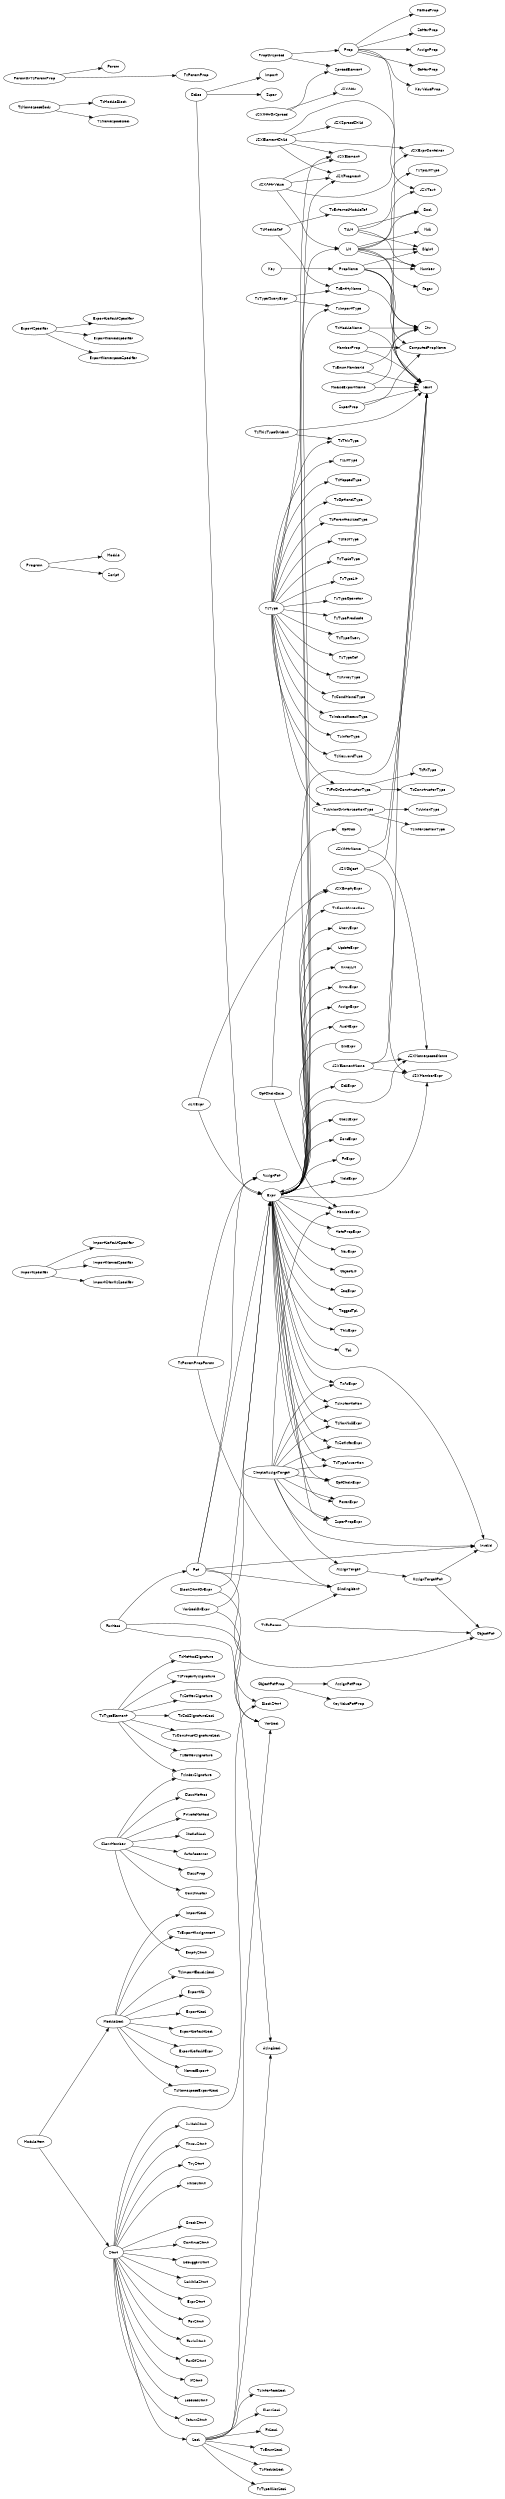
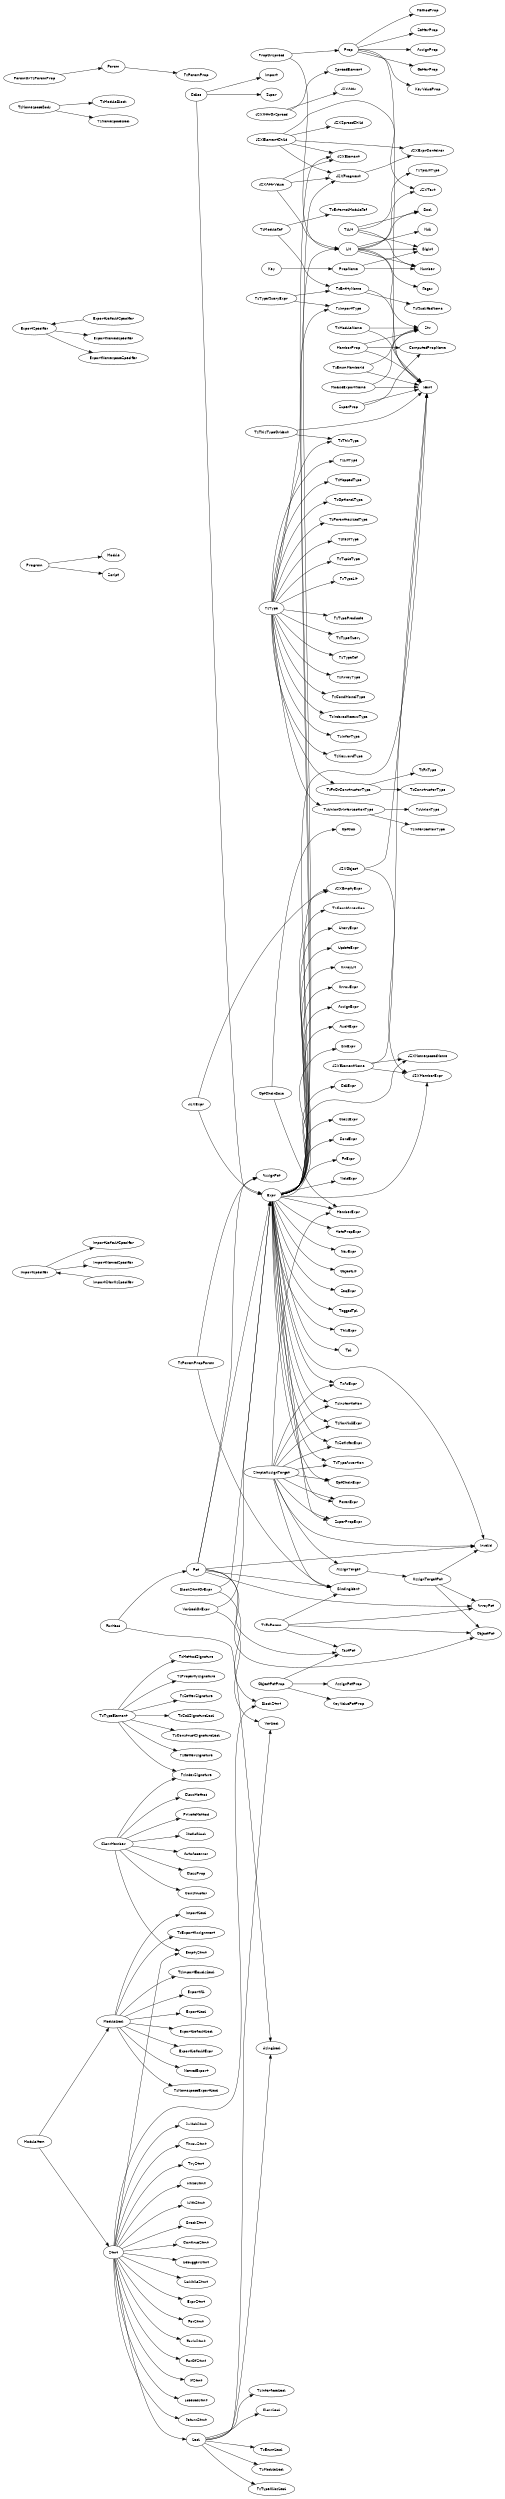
(308, 62) -> (305, 159)
(119, 77) -> (149, 70)
(355, 196) -> (387, 166)
(392, 296) -> (389, 338)
none -> (428, 308)
(391, 316) -> none
(394, 321) -> none
(73, 326) -> (69, 322)
(349, 598) -> none
(349, 849) -> none
(303, 1109) -> (301, 1109)
(66, 1279) -> (76, 1275)
none -> (292, 1539)
none -> (486, 1606)
(227, 1632) -> none
none -> (349, 1650)
none -> (139, 2096)
none -> (196, 2203)
(271, 2430) -> none
